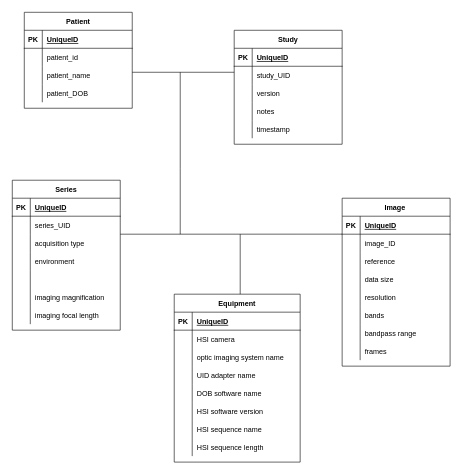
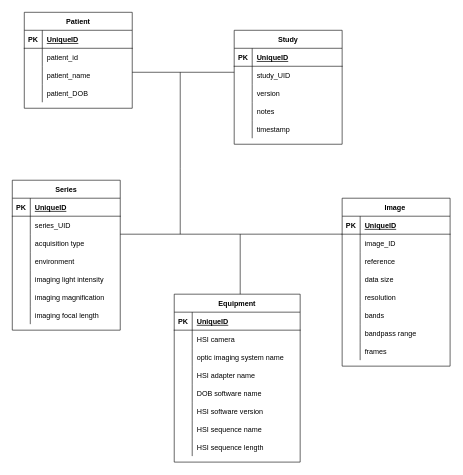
none -> (75, 279)
(227, 376) -> (227, 376)
